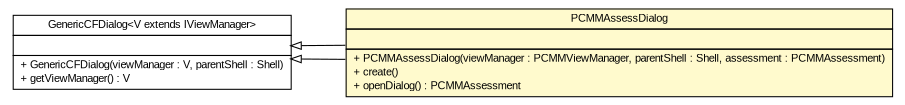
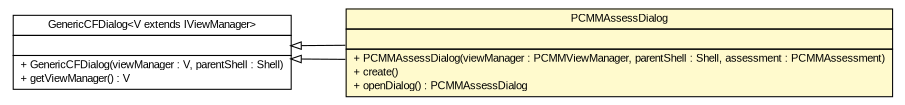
(438, 86) -> (441, 86)
